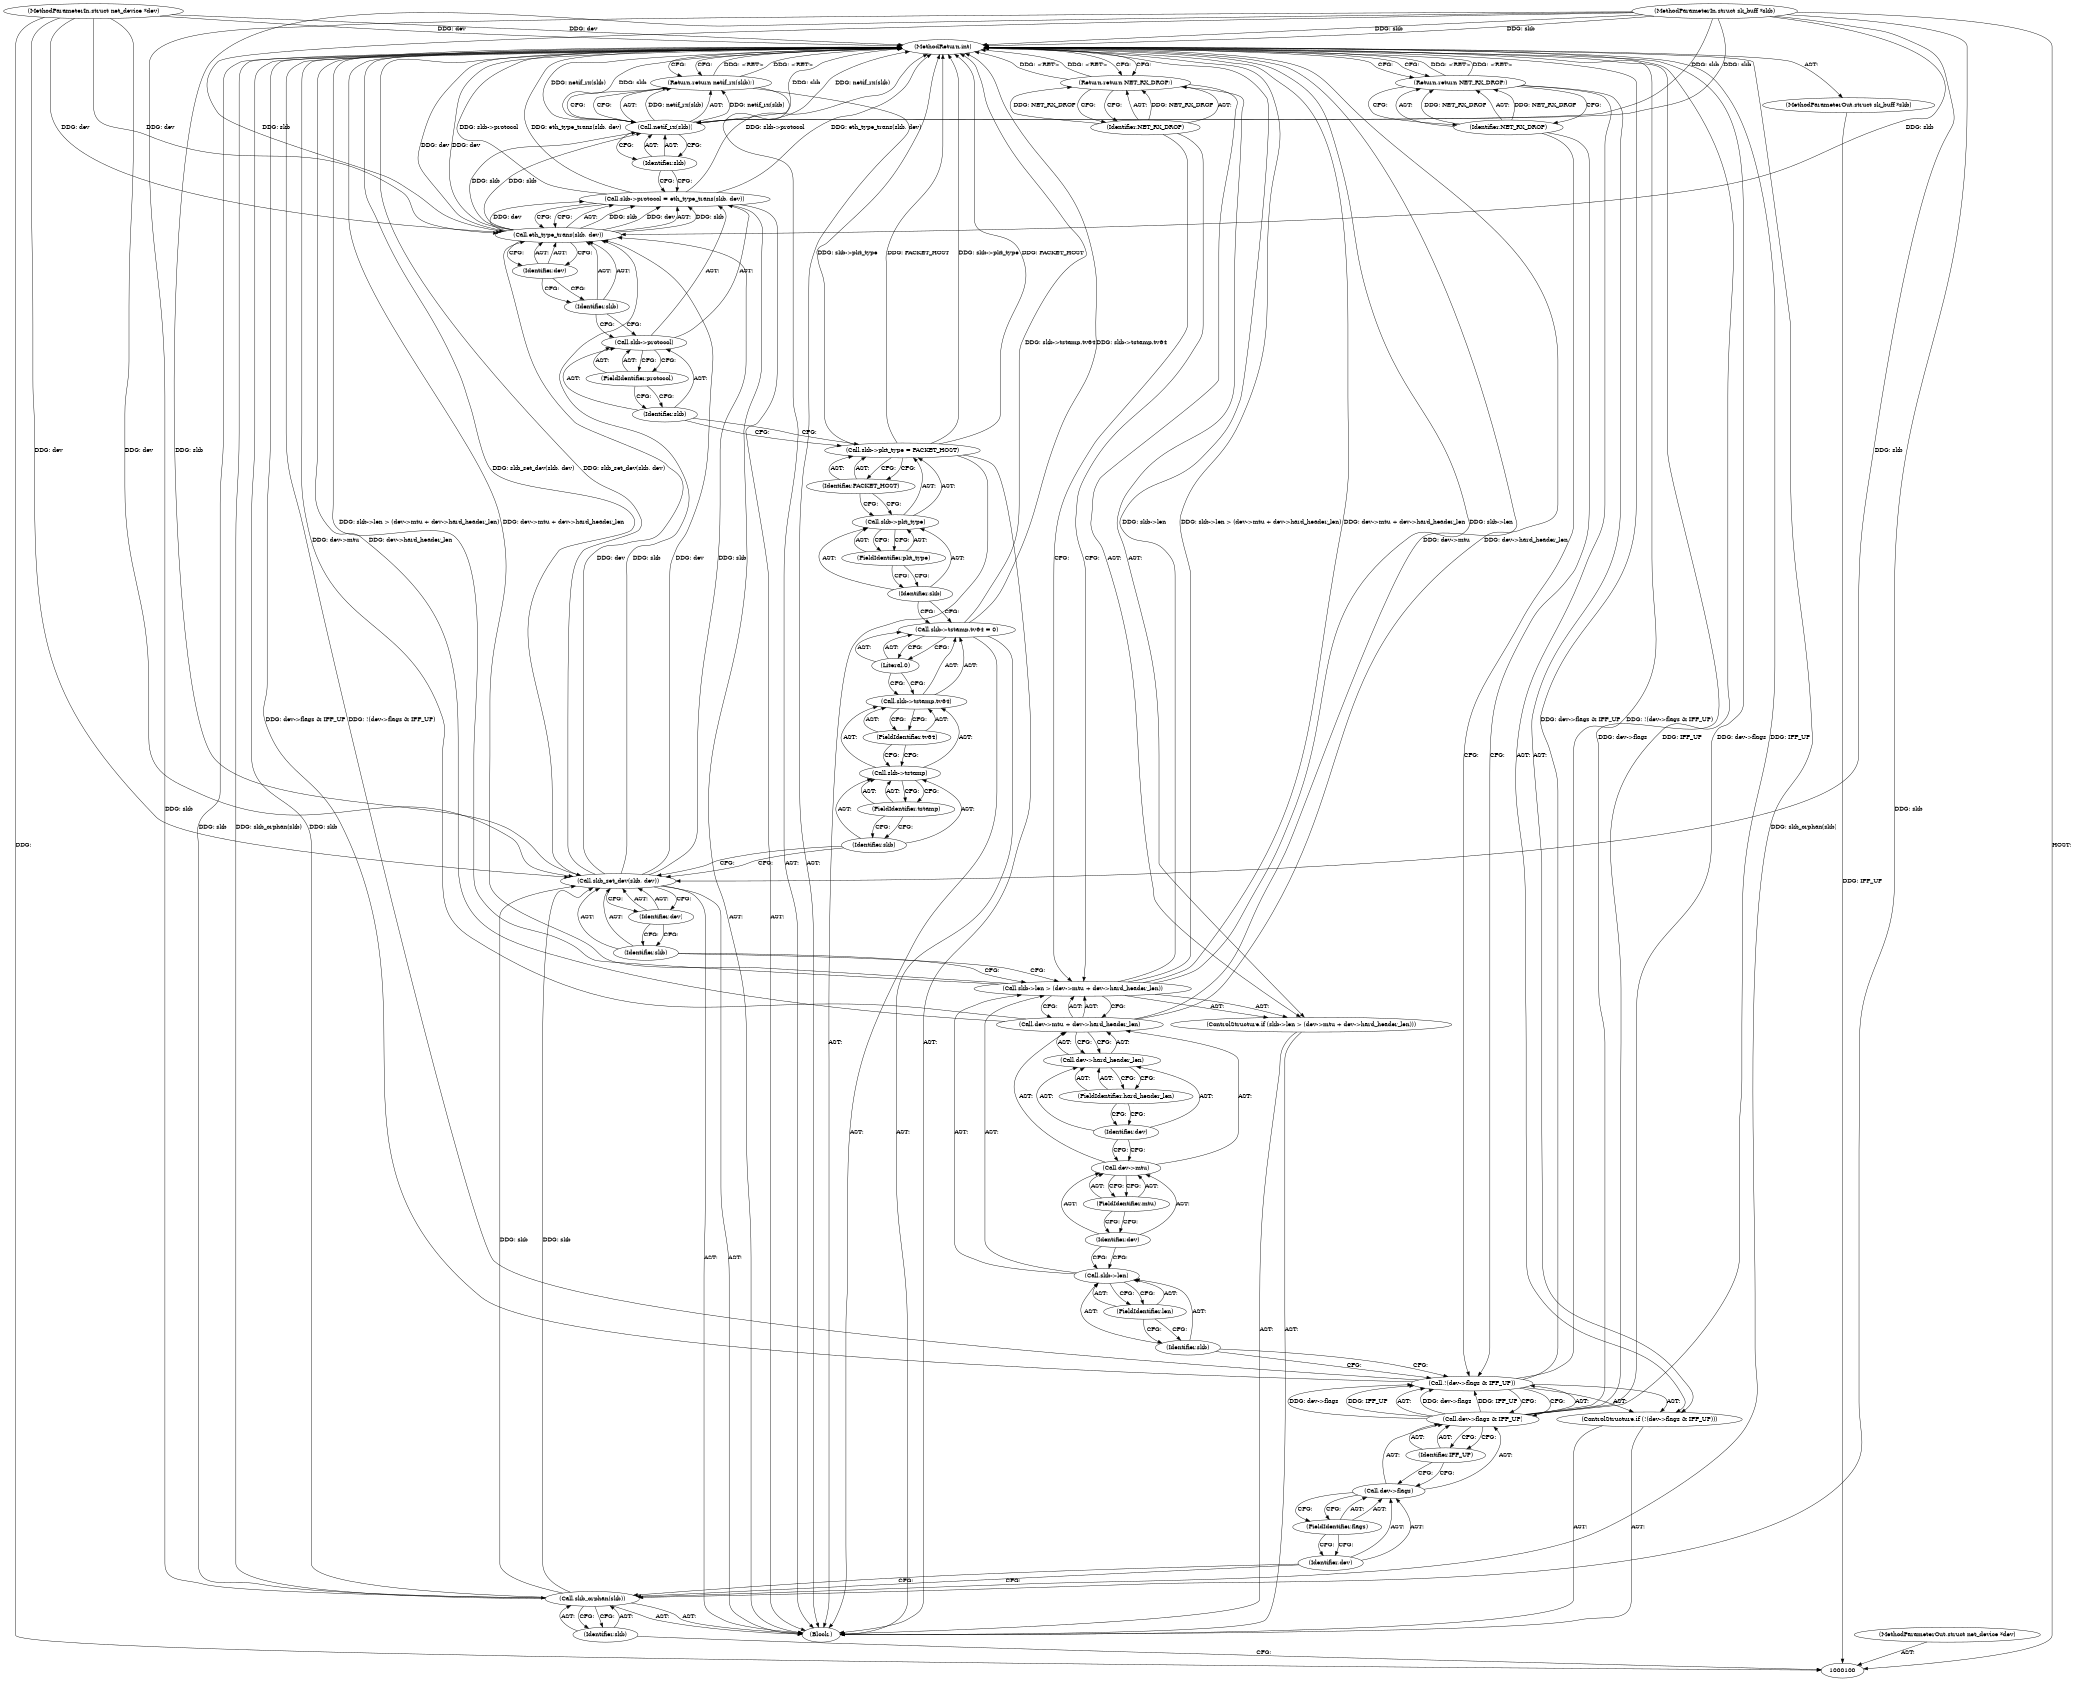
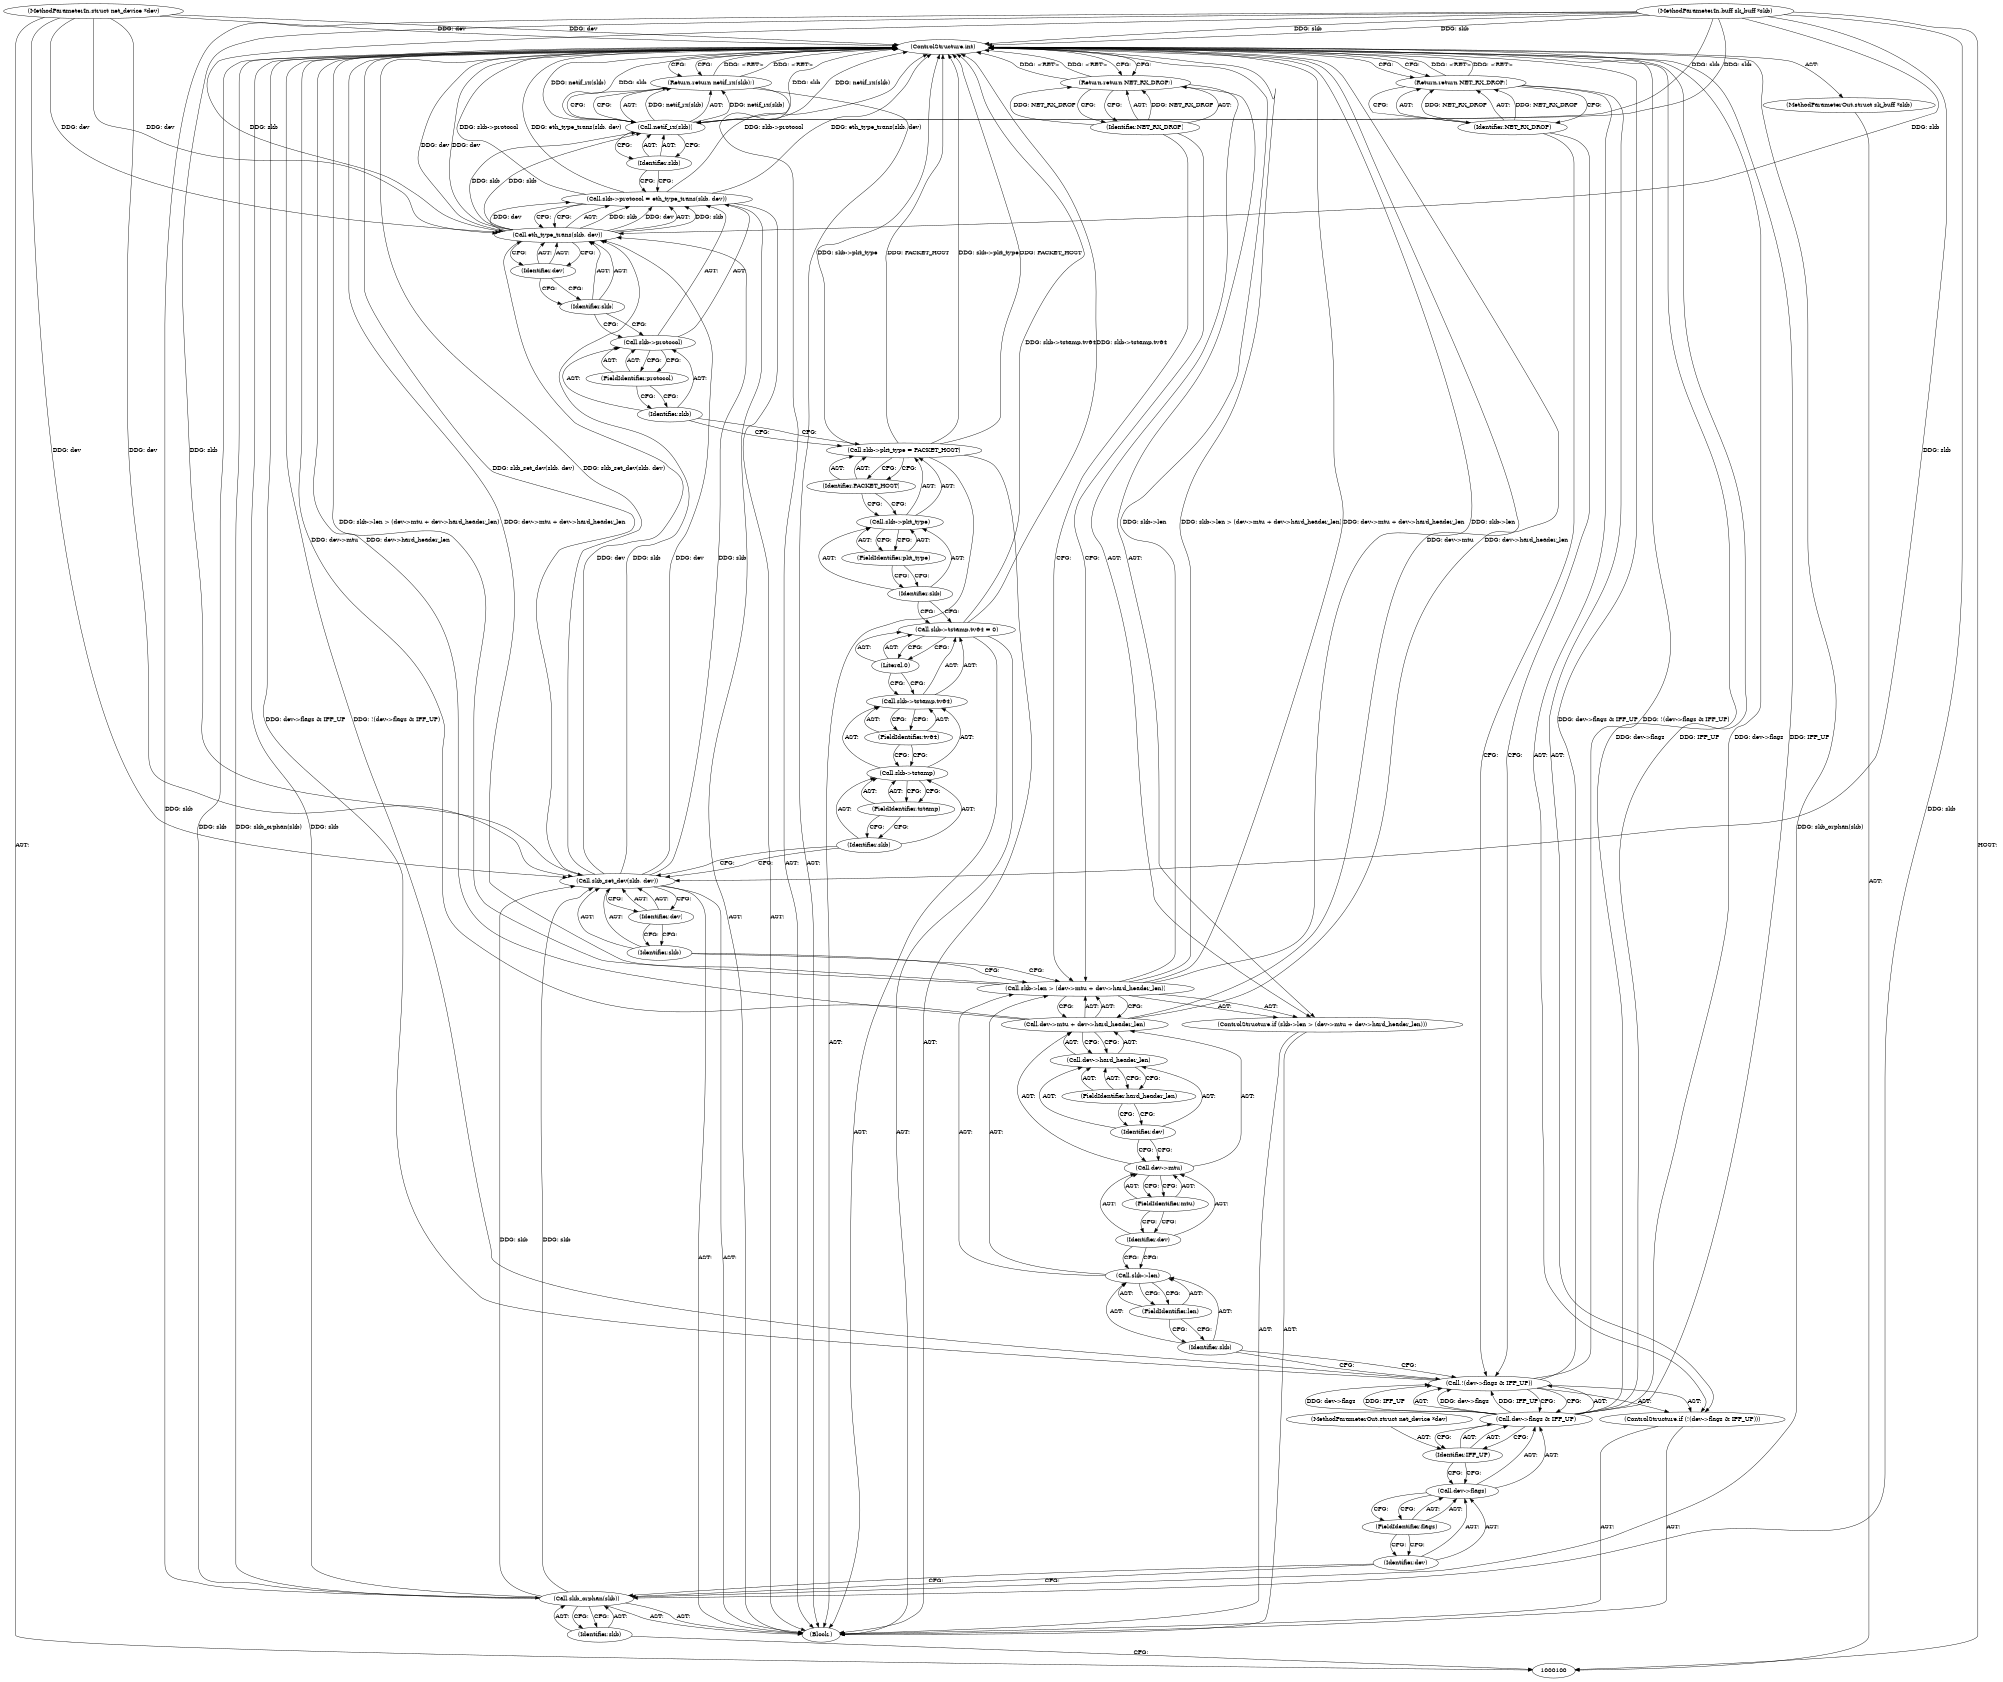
(1715, 11) -> (1715, 11)
(943, 47) -> (943, 47)
(24, 845) -> (23, 845)
(1863, 881) -> (1877, 881)
(1894, 1653) -> (1413, 1439)
